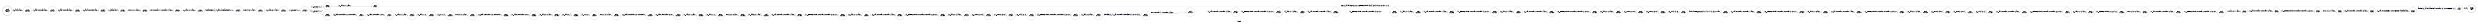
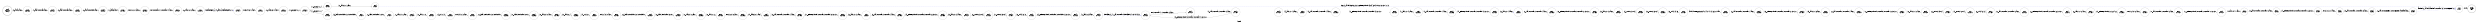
(1257, 12) -> (1191, 19)
